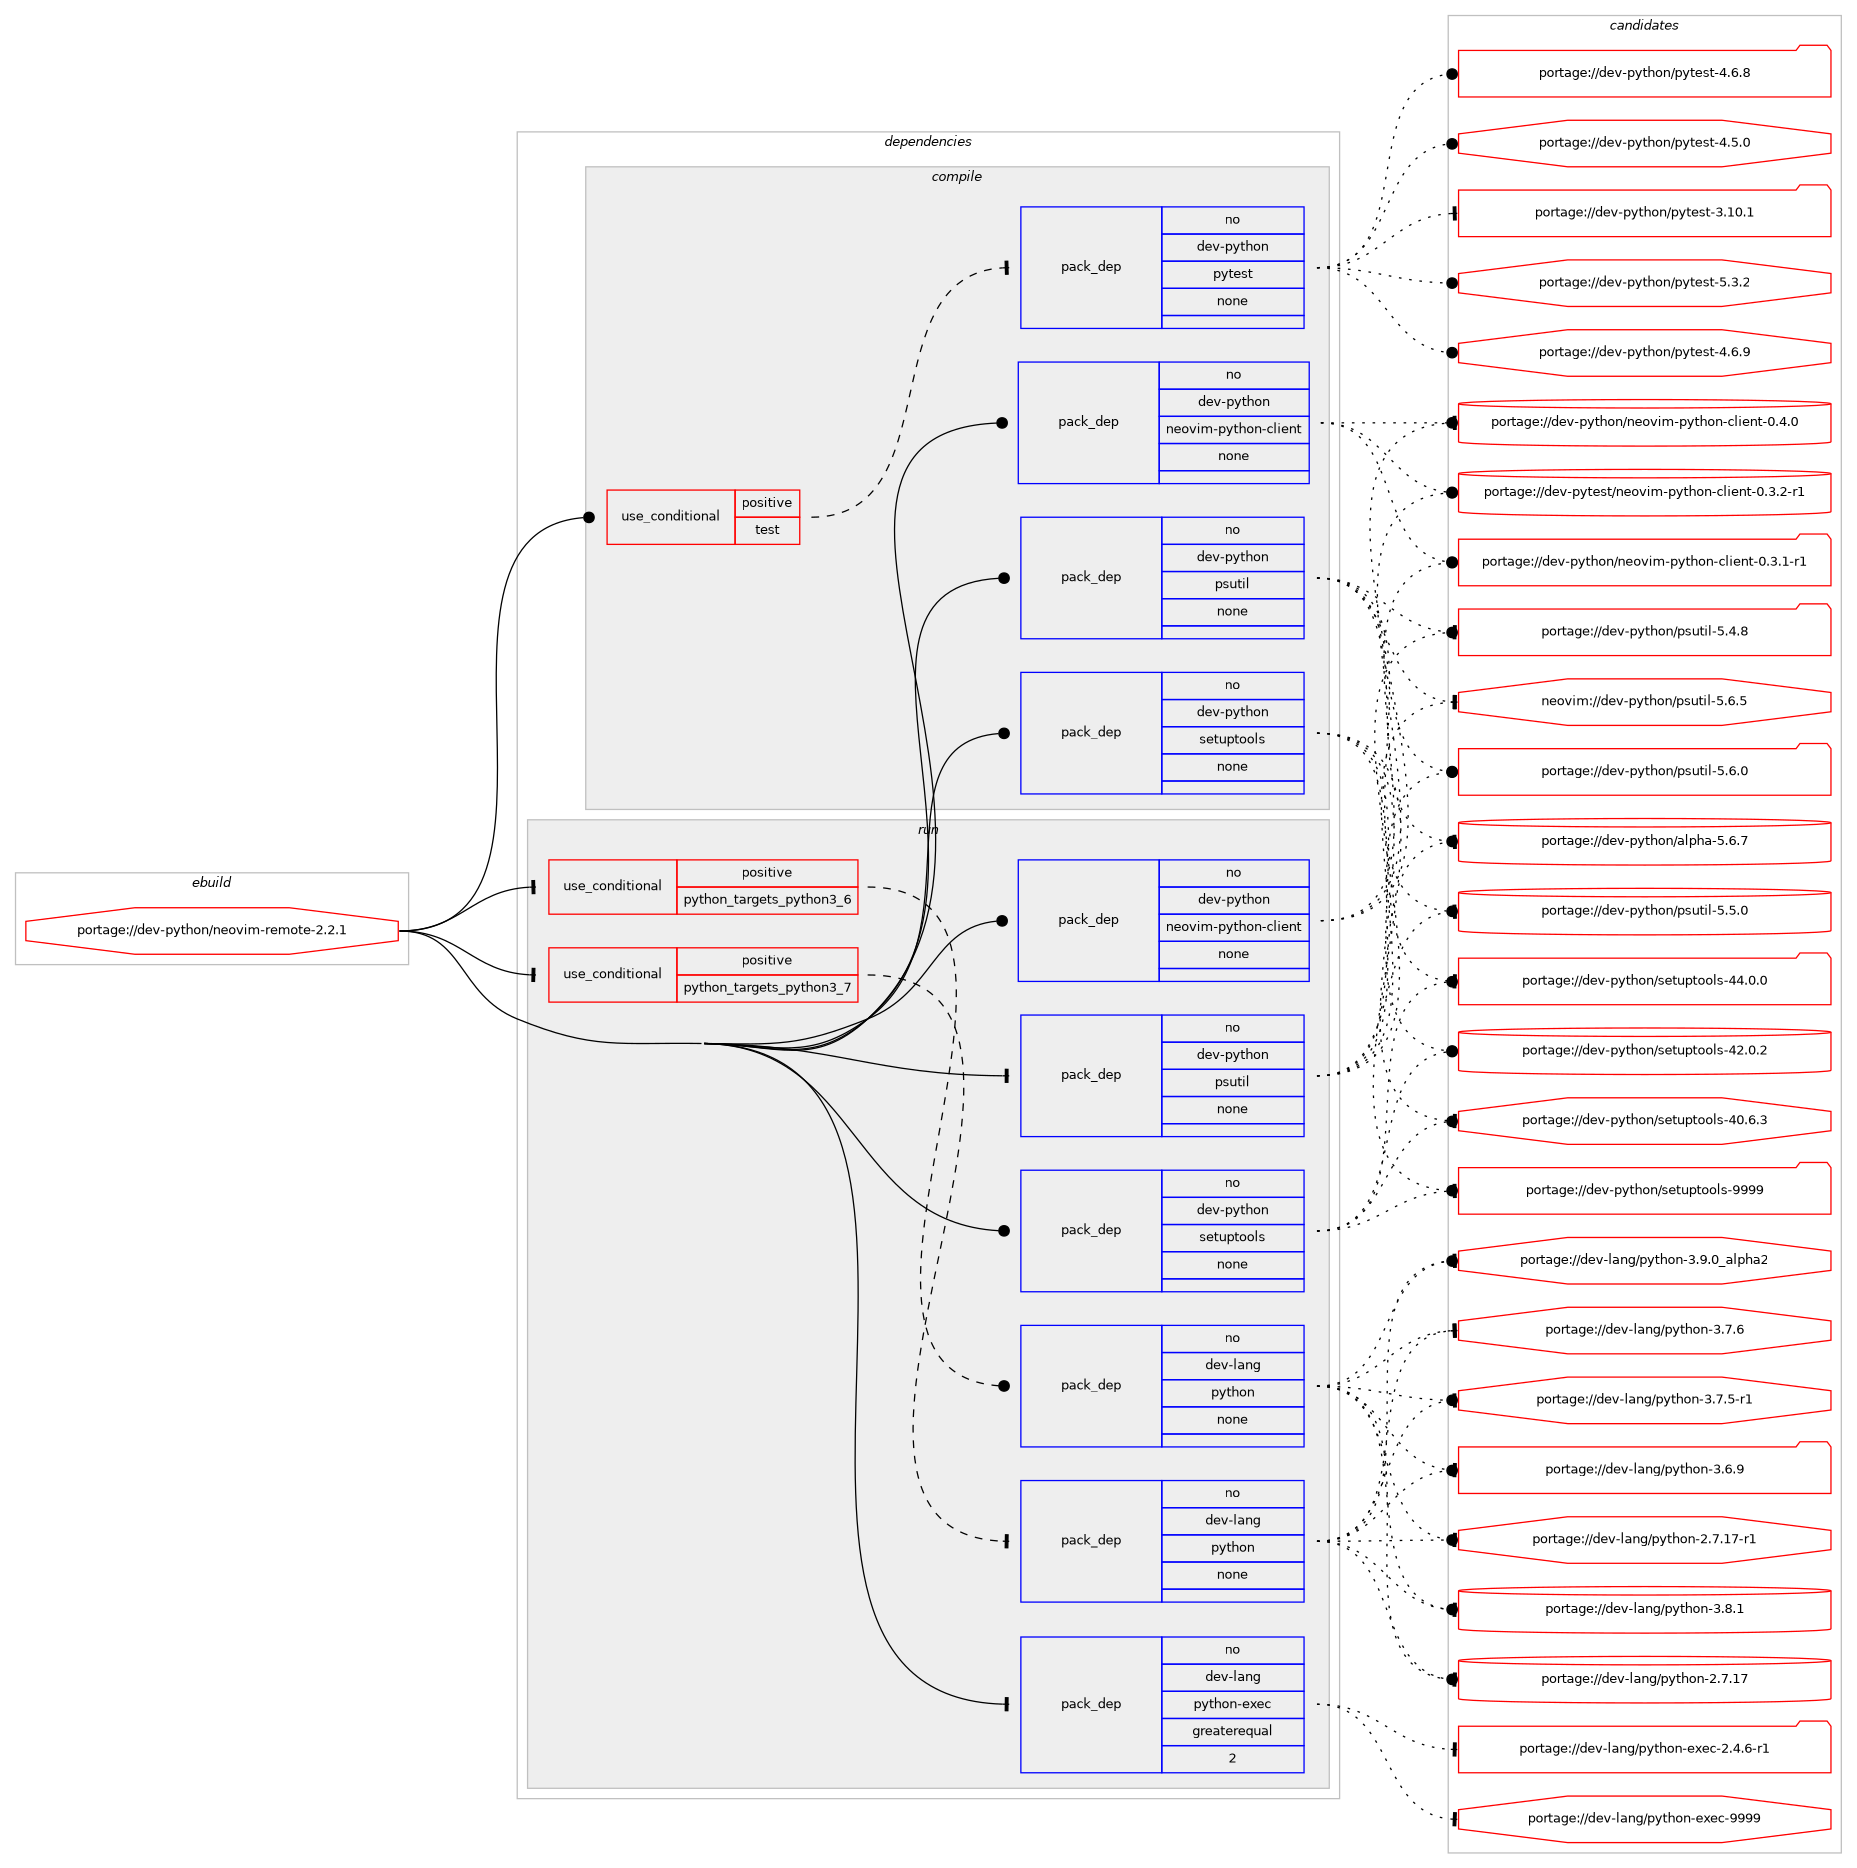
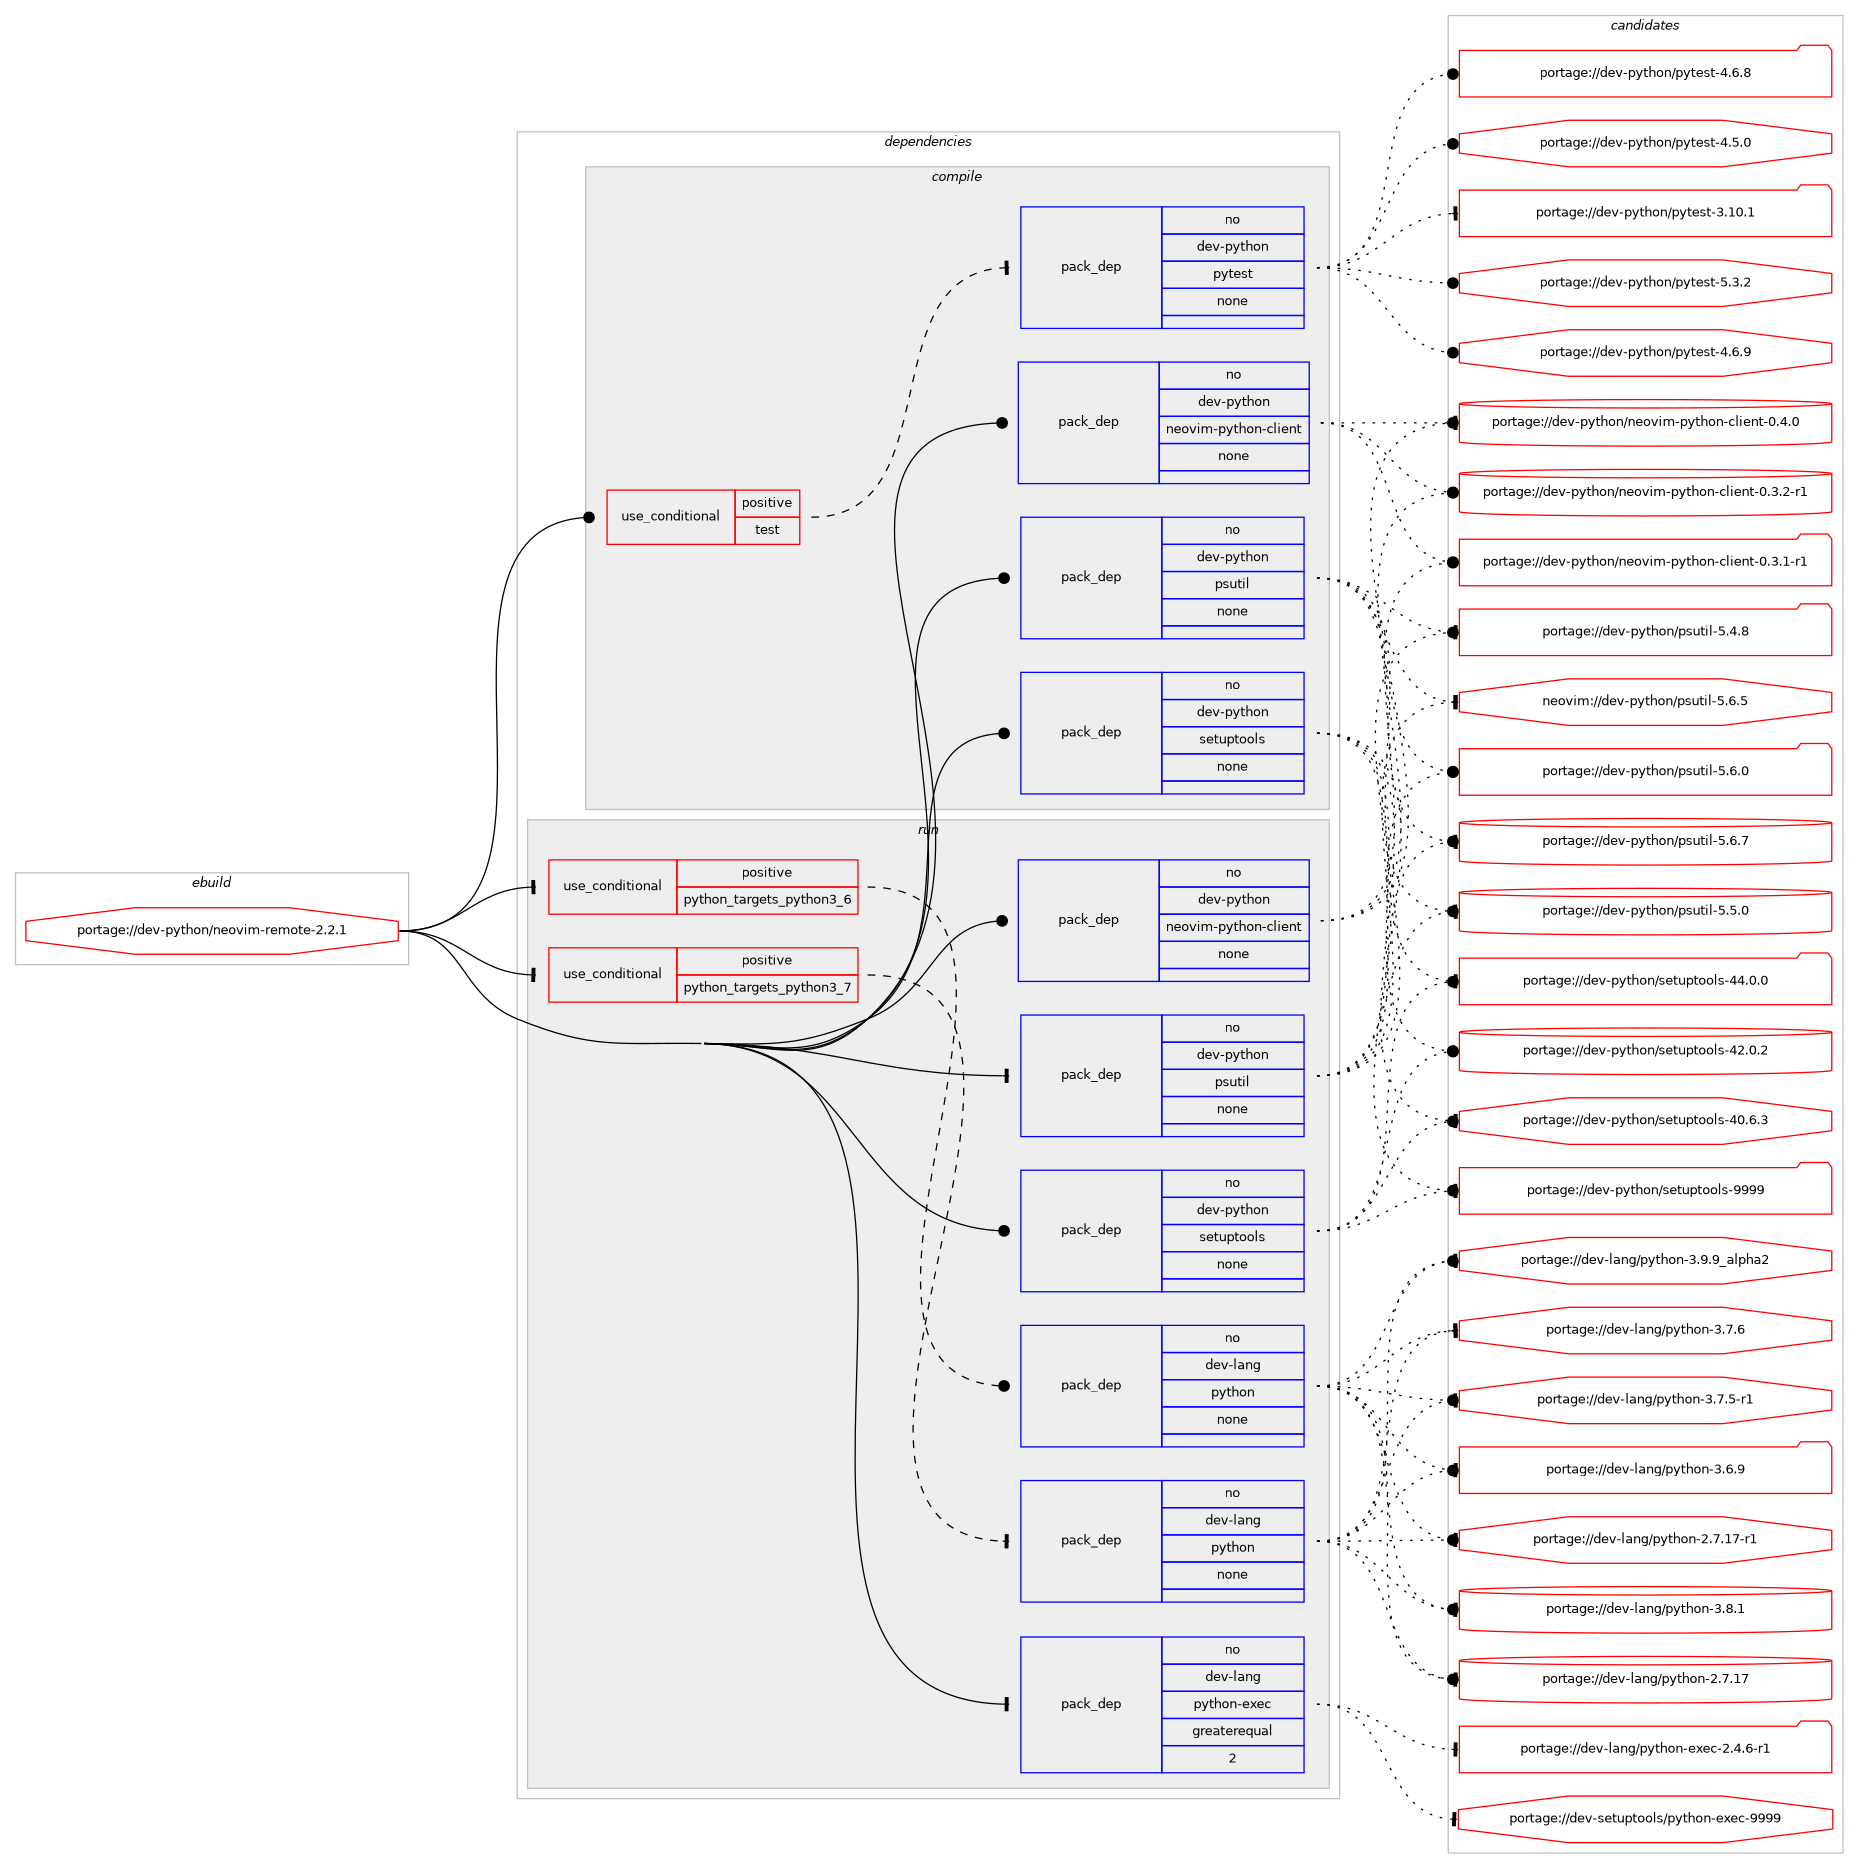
(1645, 493) -> (1646, 493)
(1645, 842) -> (1646, 842)
(1645, 1261) -> (1646, 1261)
(1645, 1819) -> (1646, 1819)
